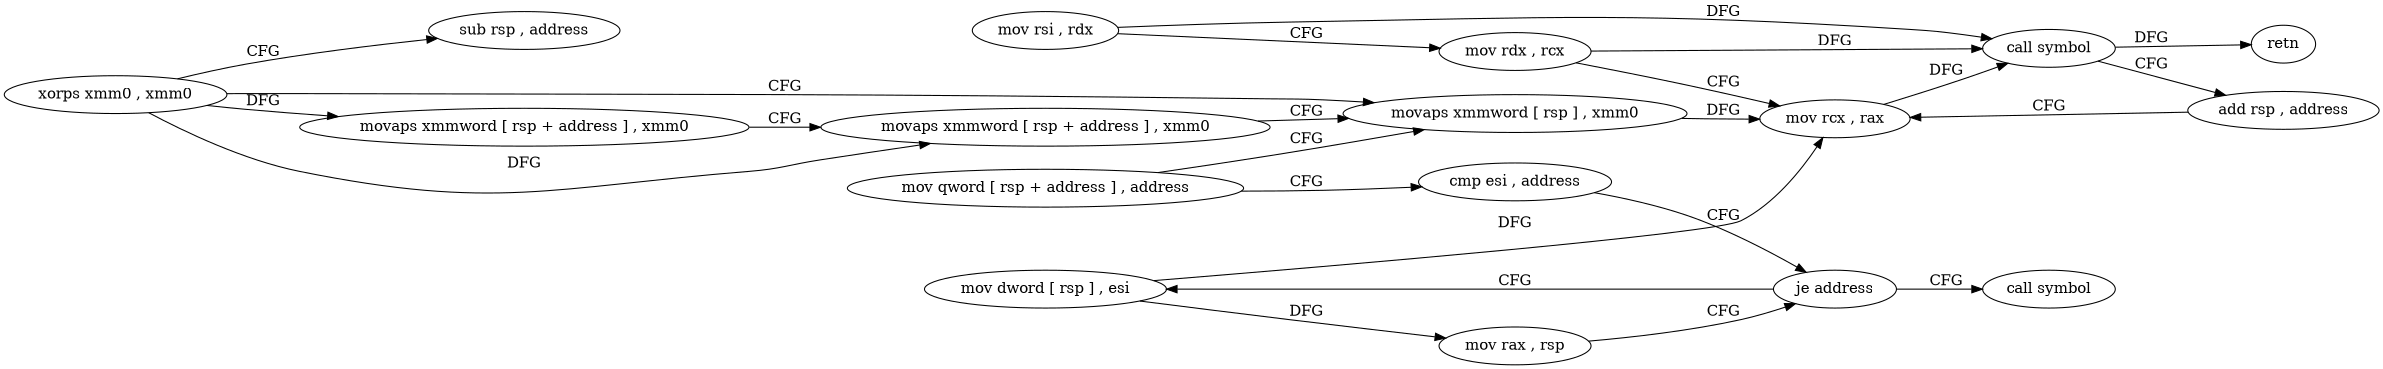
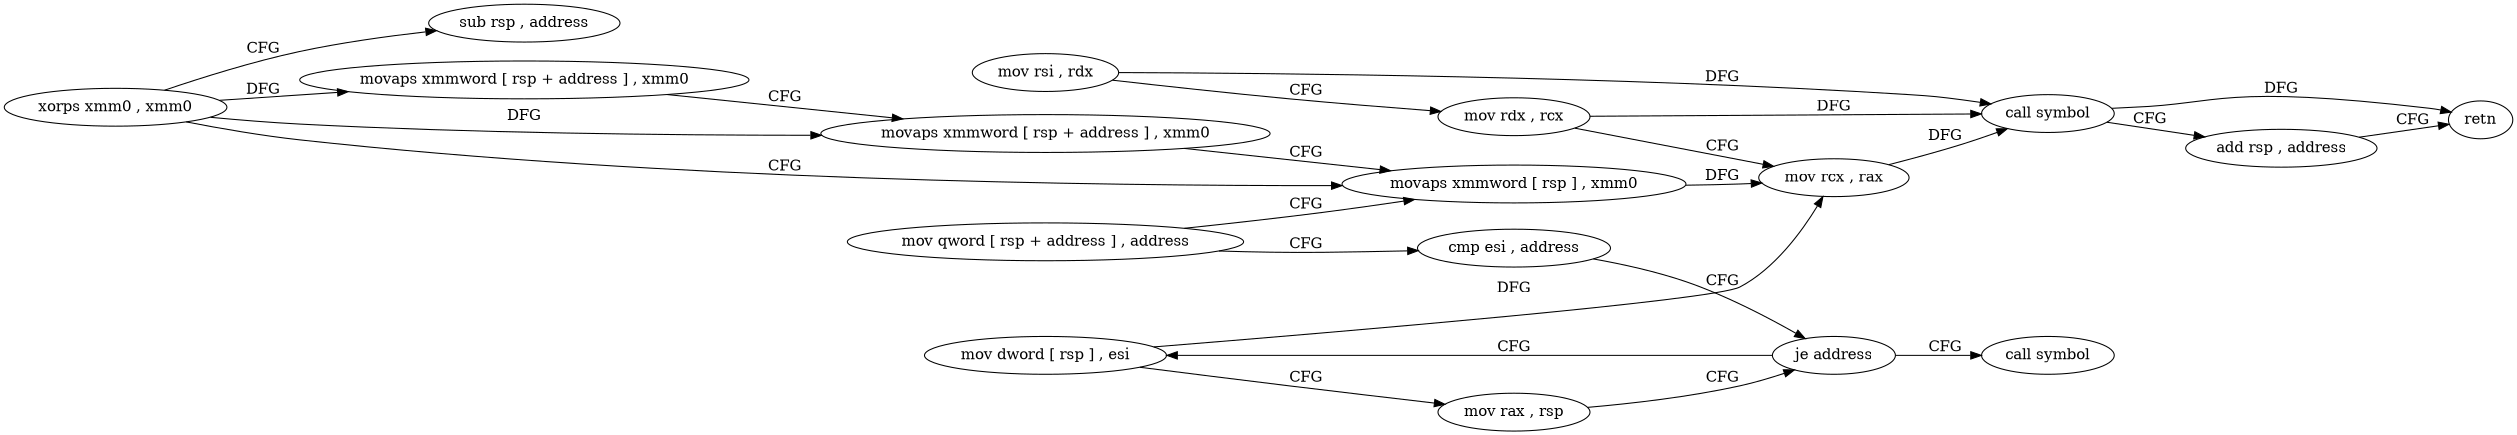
(2054, 115) -> (2399, 131)
(1307, 312) -> (1306, 378)
